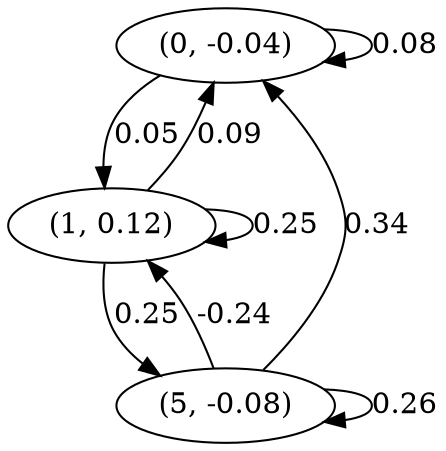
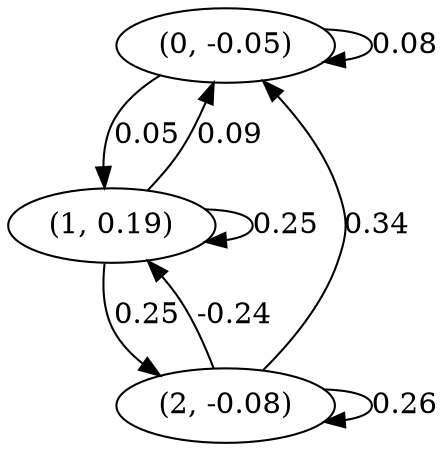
(226, 46) -> (226, 46)
(112, 226) -> (112, 226)
(226, 406) -> (226, 406)
